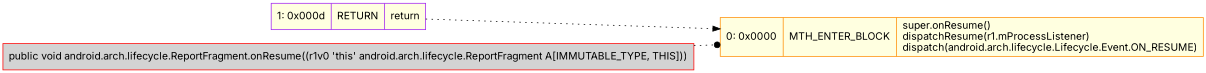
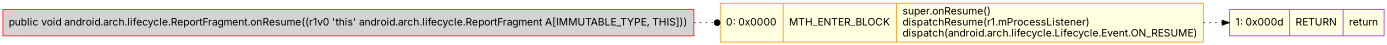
(569, 24) -> (1213, 23)
